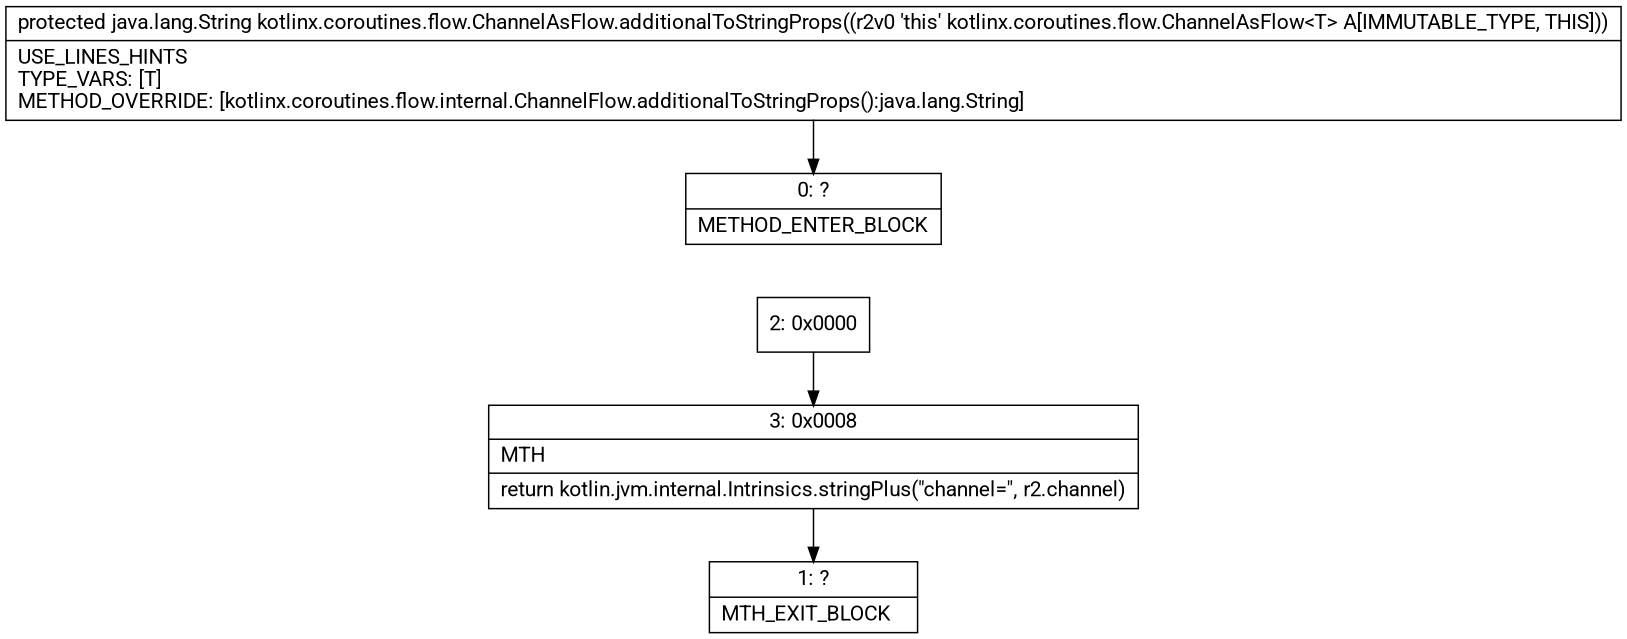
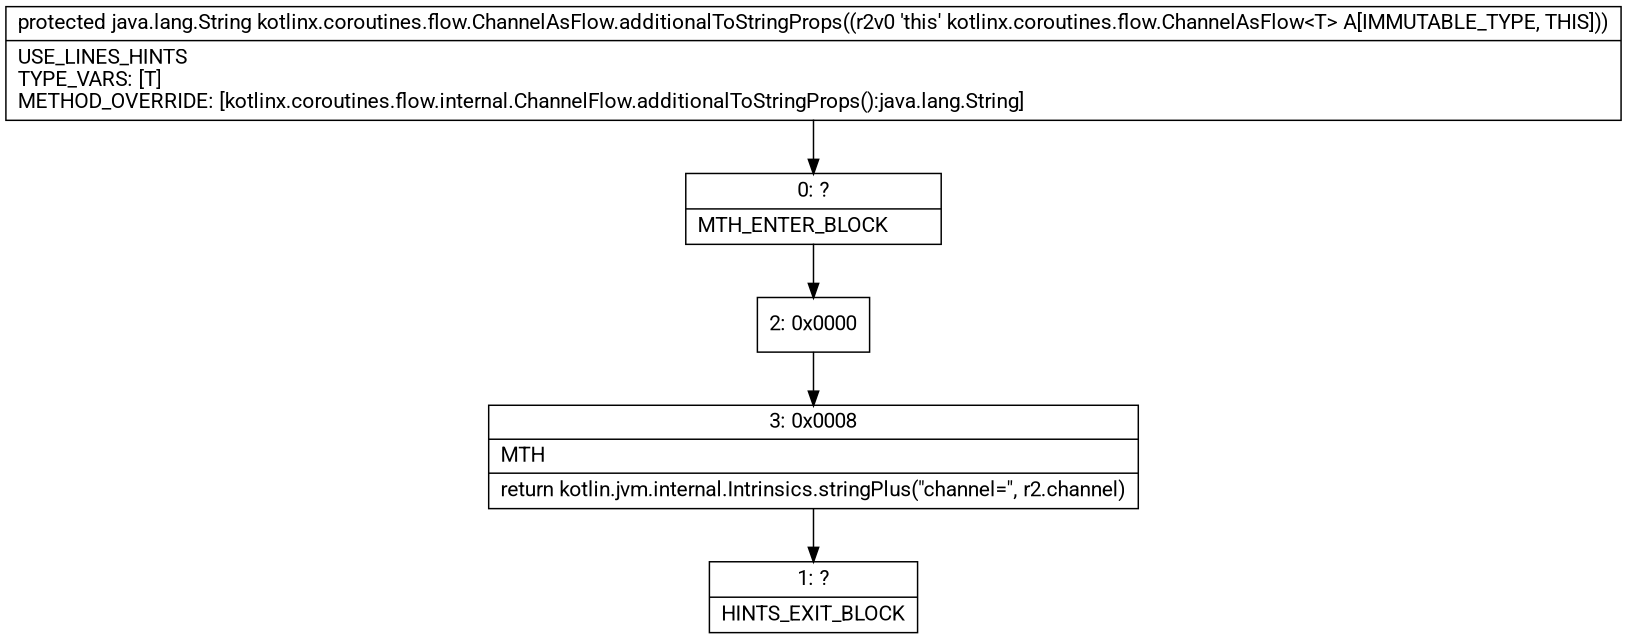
(813, 226) -> (794, 226)
none -> (813, 263)
(806, 614) -> (813, 614)
